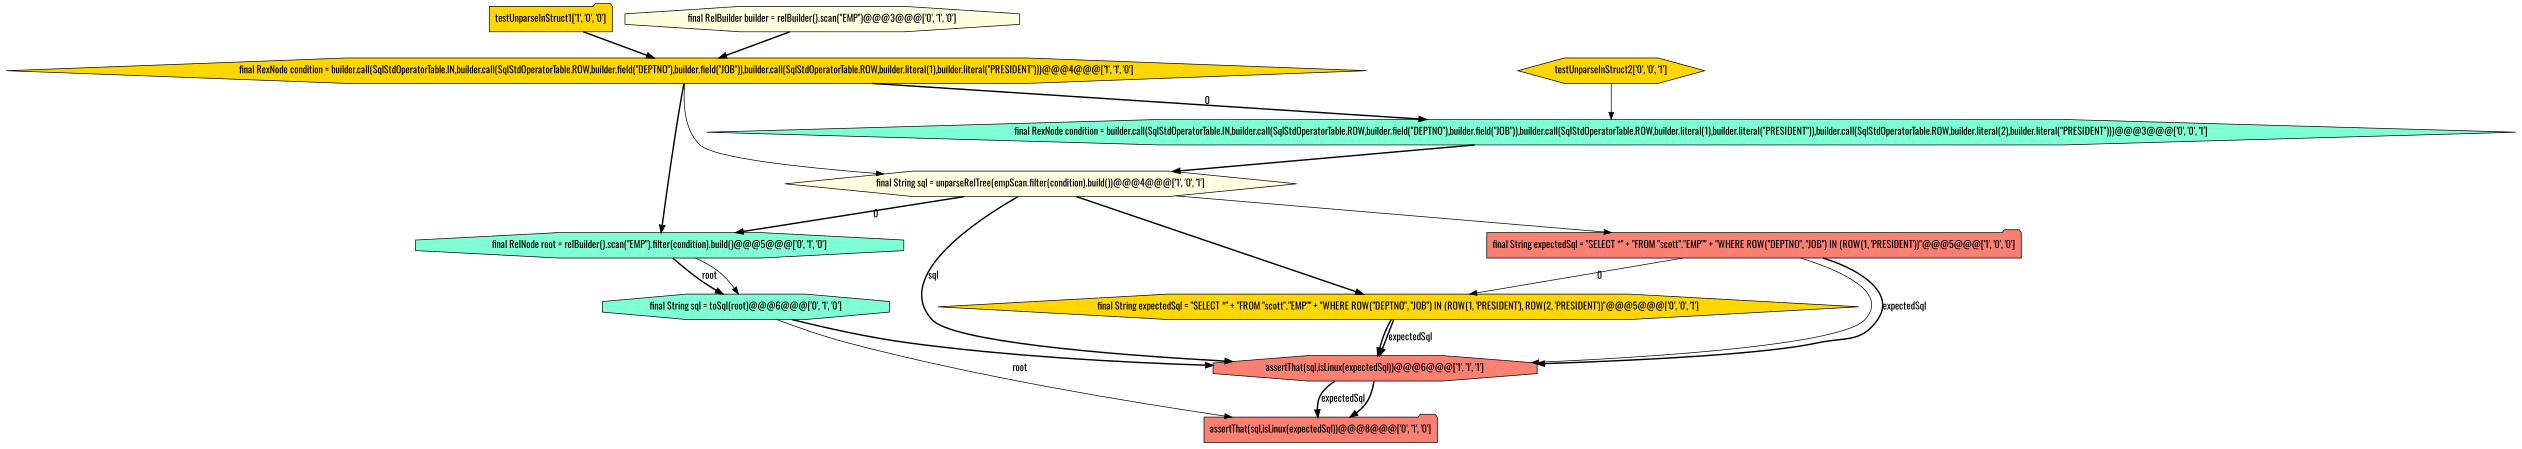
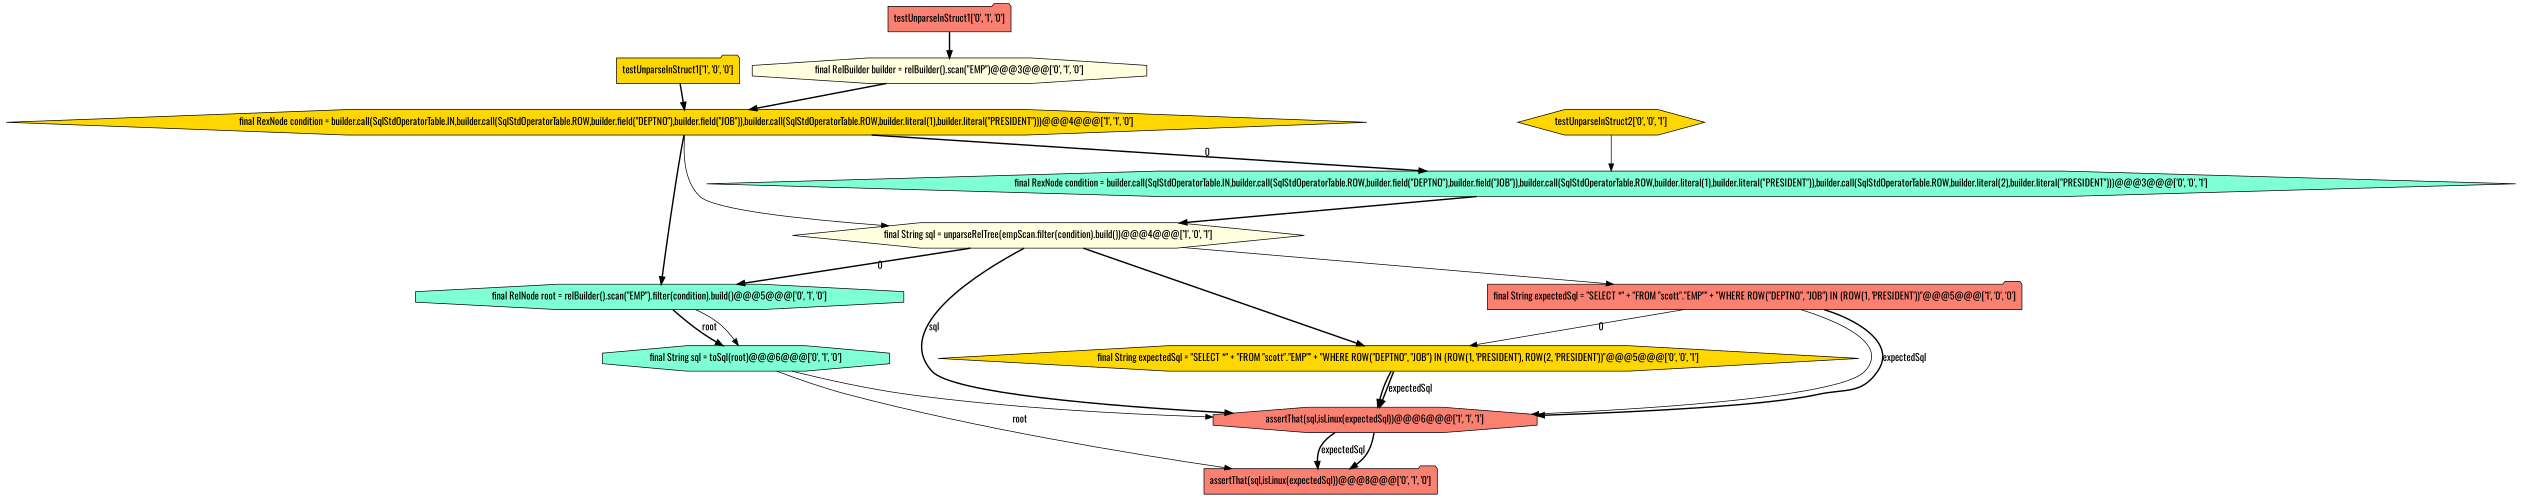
none -> (949, 19)
(997, 353) -> (997, 404)
